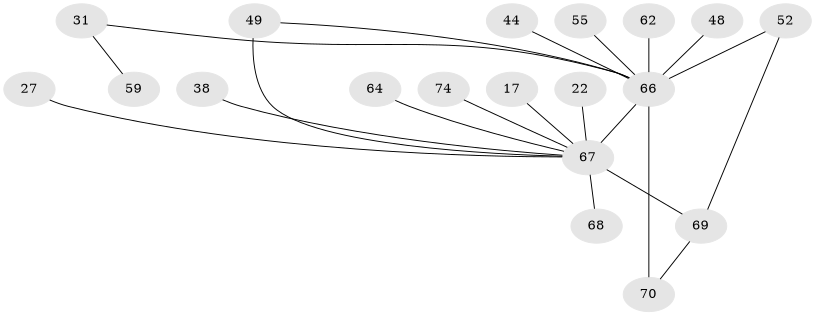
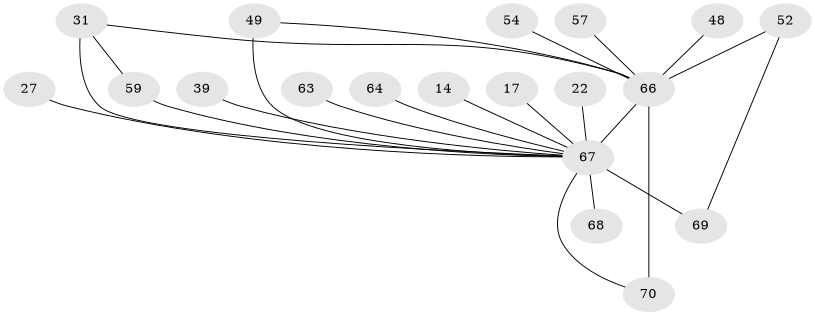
(512, 21) -> (512, 21)
(580, 21) -> (580, 21)
(649, 21) -> none
(202, 89) -> (202, 89)
none -> (307, 89)
(444, 89) -> (444, 89)
none -> (305, 135)
none -> (293, 140)
(675, 260) -> (563, 245)
